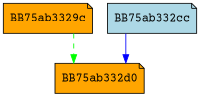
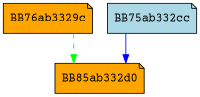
(48, 18) -> (48, 18)
(100, 78) -> (100, 78)
